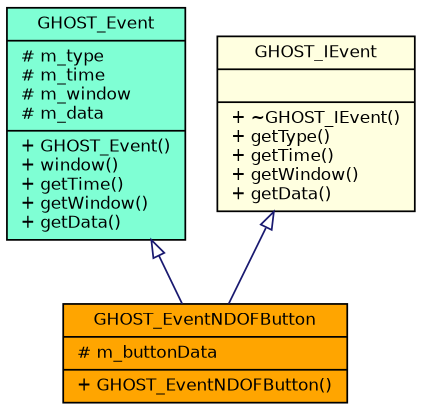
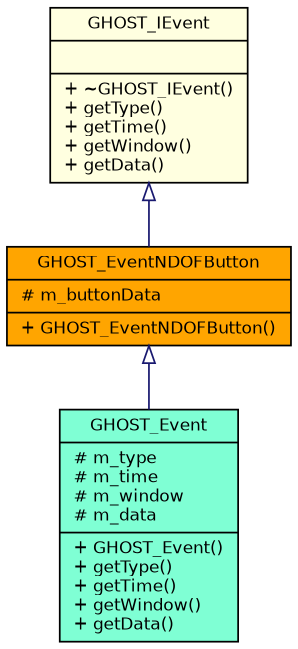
(70, 165) -> (124, 567)
(171, 280) -> (149, 386)
